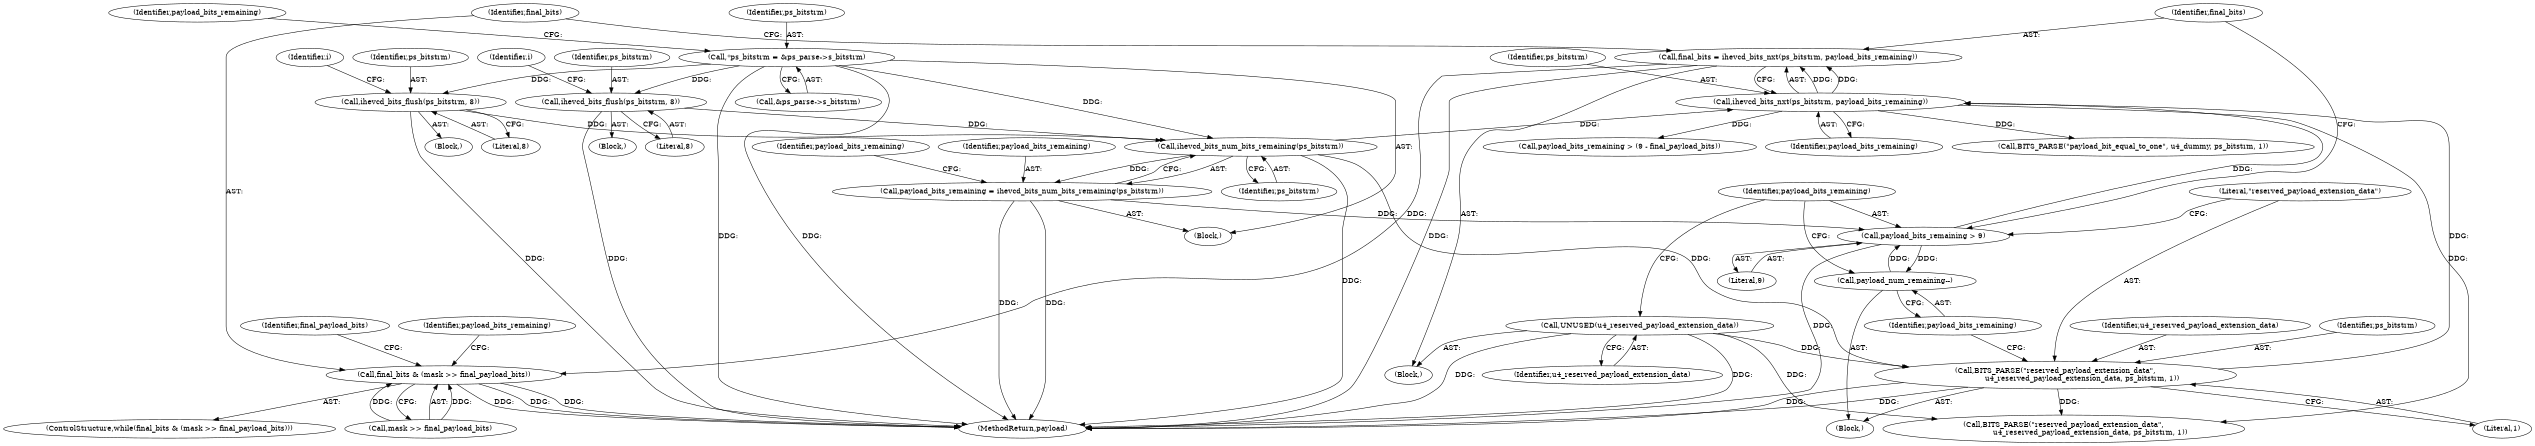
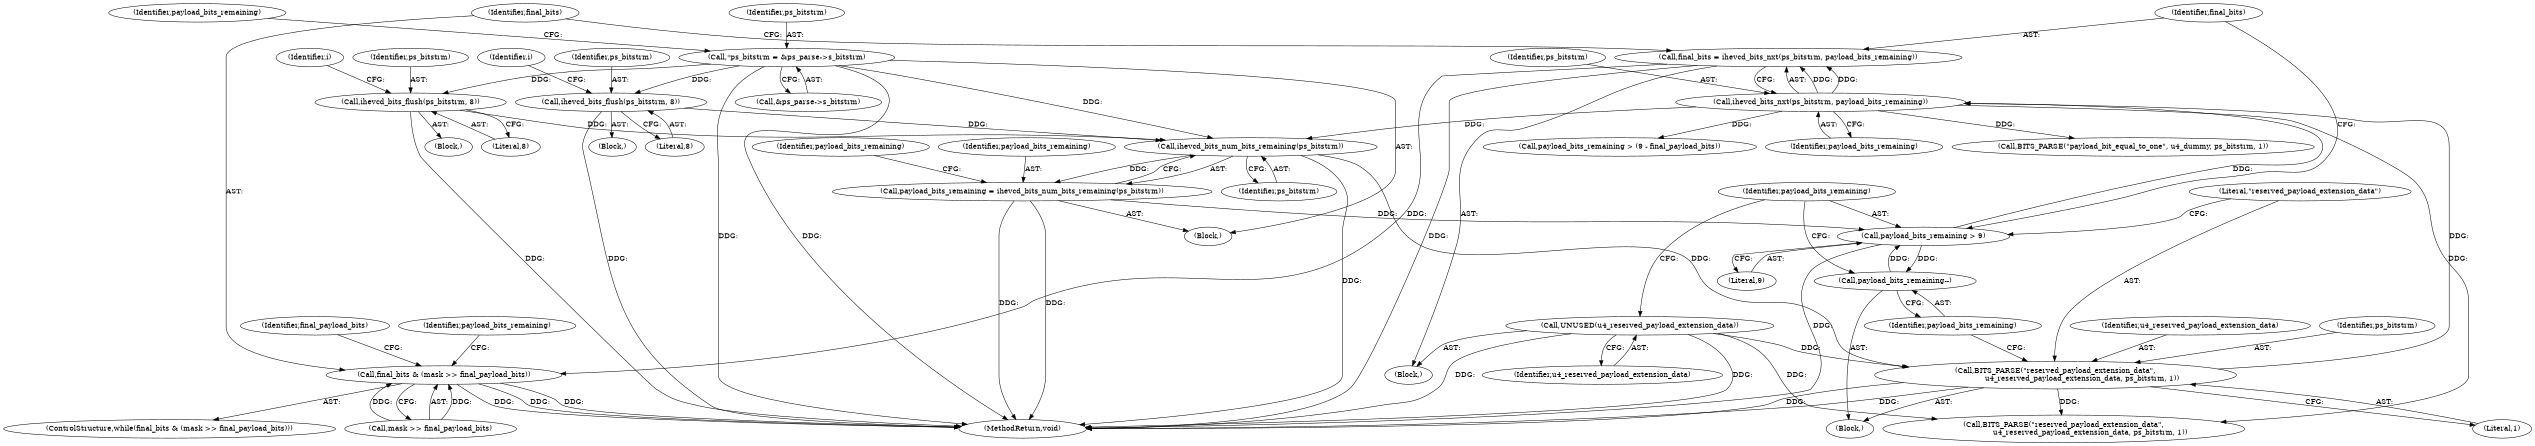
(1512, 127) -> (1503, 118)
(1745, 259) -> (1745, 259)
(1895, 281) -> (1895, 281)
(1023, 429) -> (1023, 429)
